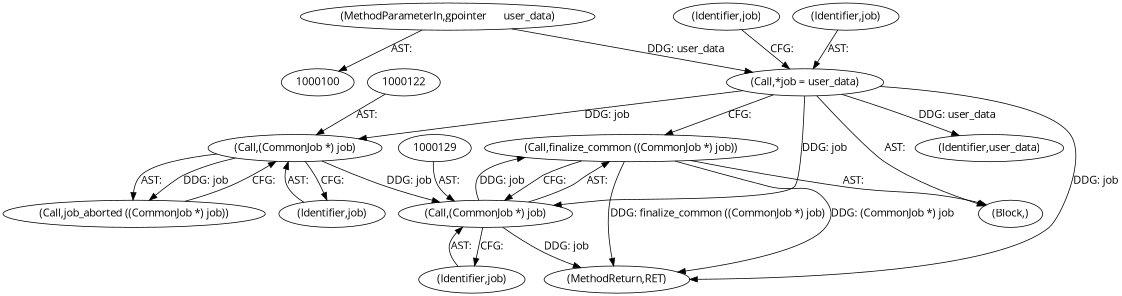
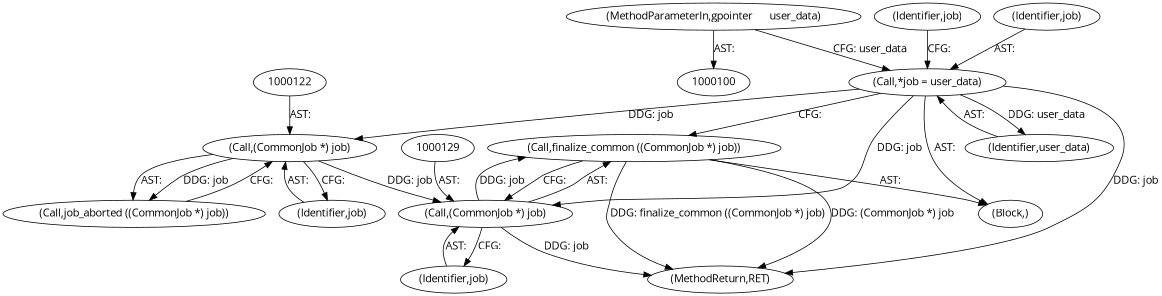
(686, 49) -> (870, 49)
none -> (968, 123)
